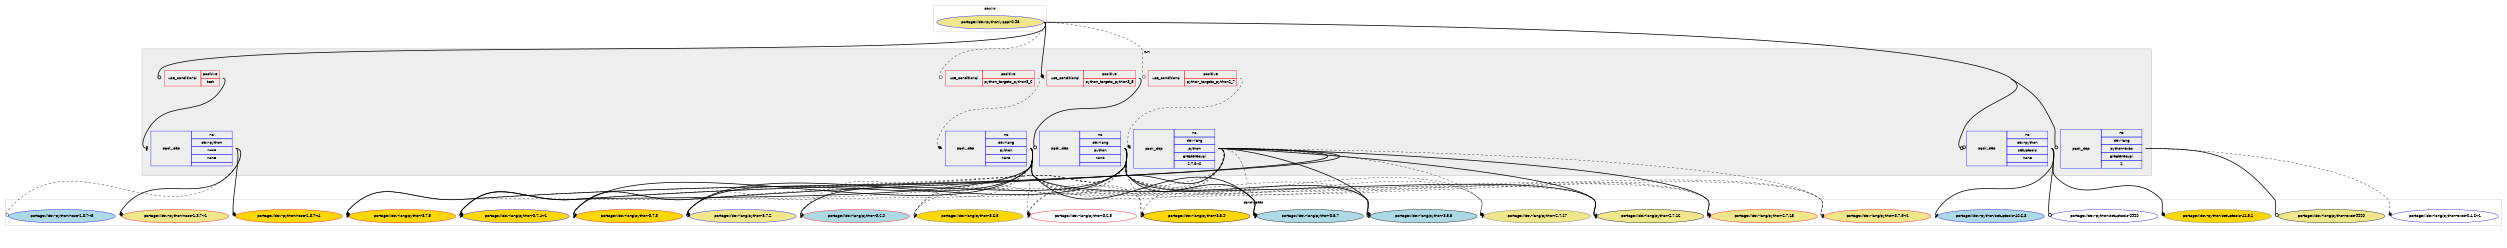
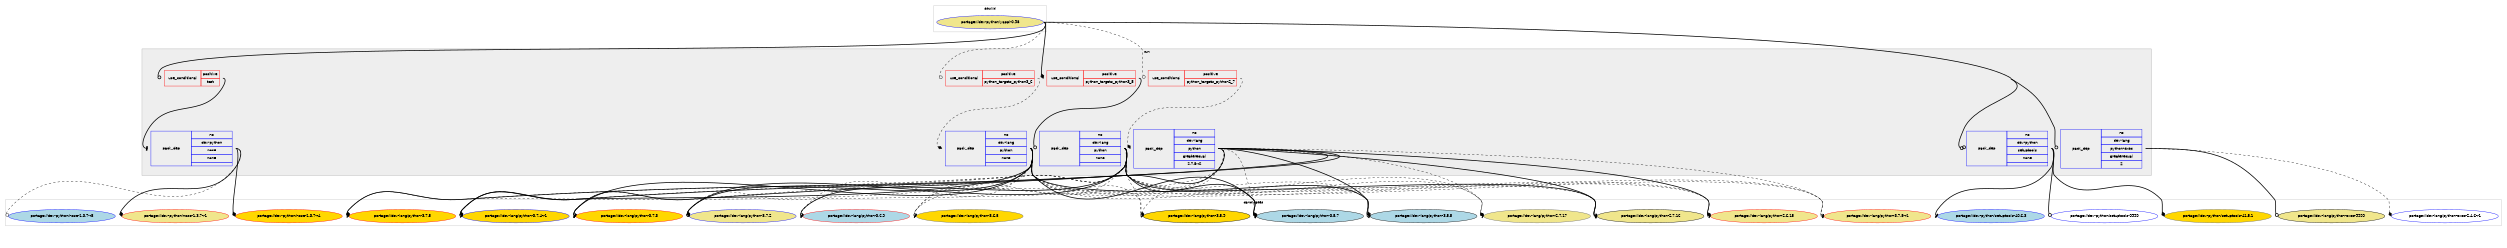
(1083, 216) -> none
(1764, 216) -> (1764, 216)
(2445, 216) -> (2445, 216)
